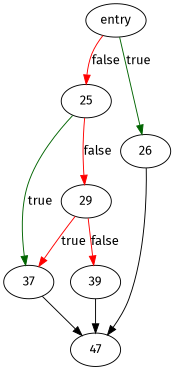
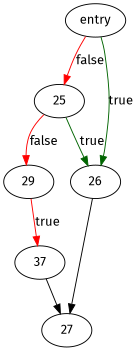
(30, 179) -> (75, 137)
(96, 282) -> none
(96, 350) -> (67, 330)
